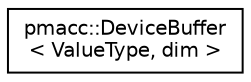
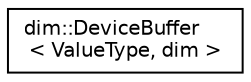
(125, 41) -> (125, 41)
